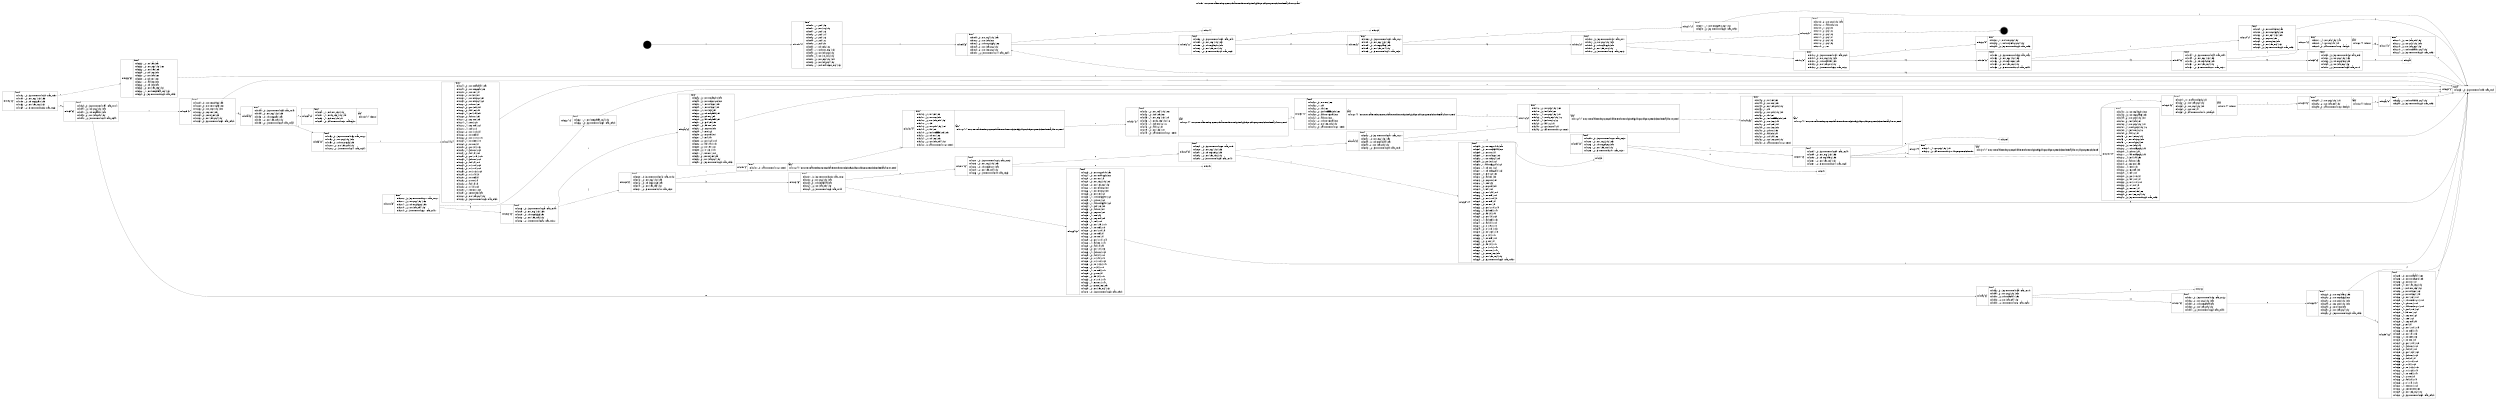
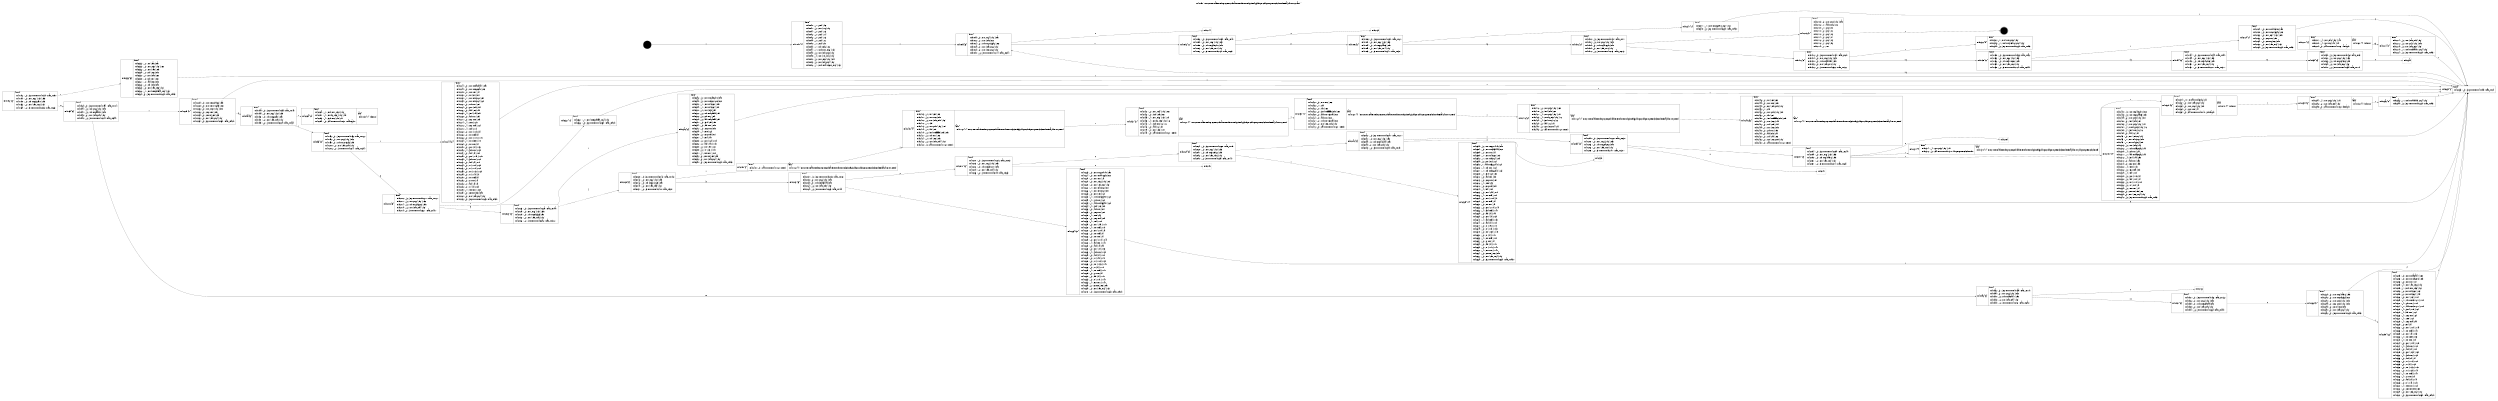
(2263, 56) -> none
(1460, 133) -> (1486, 138)
none -> (375, 173)
